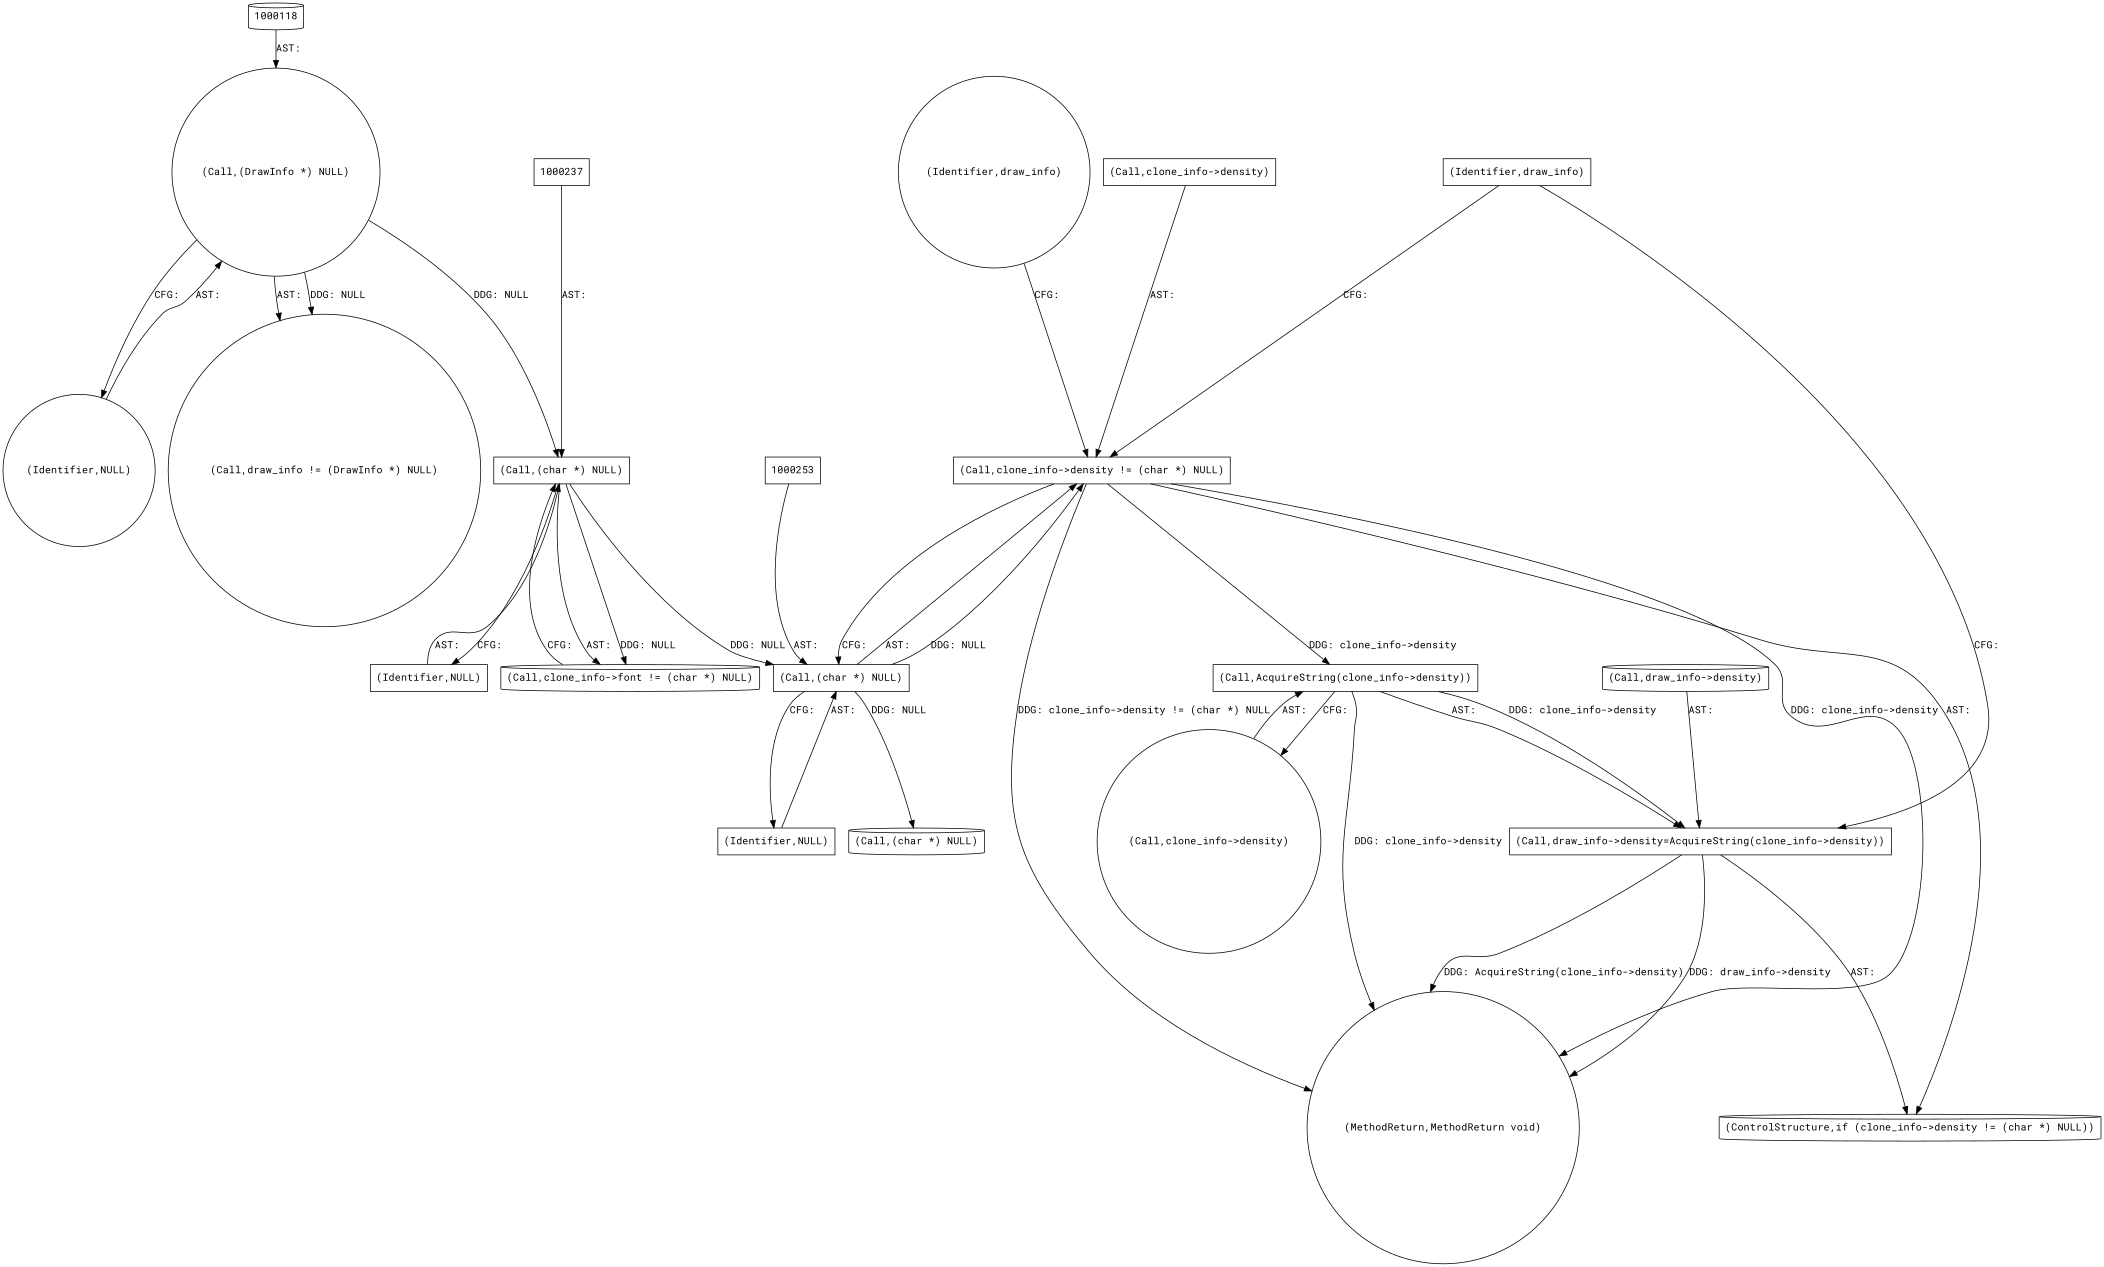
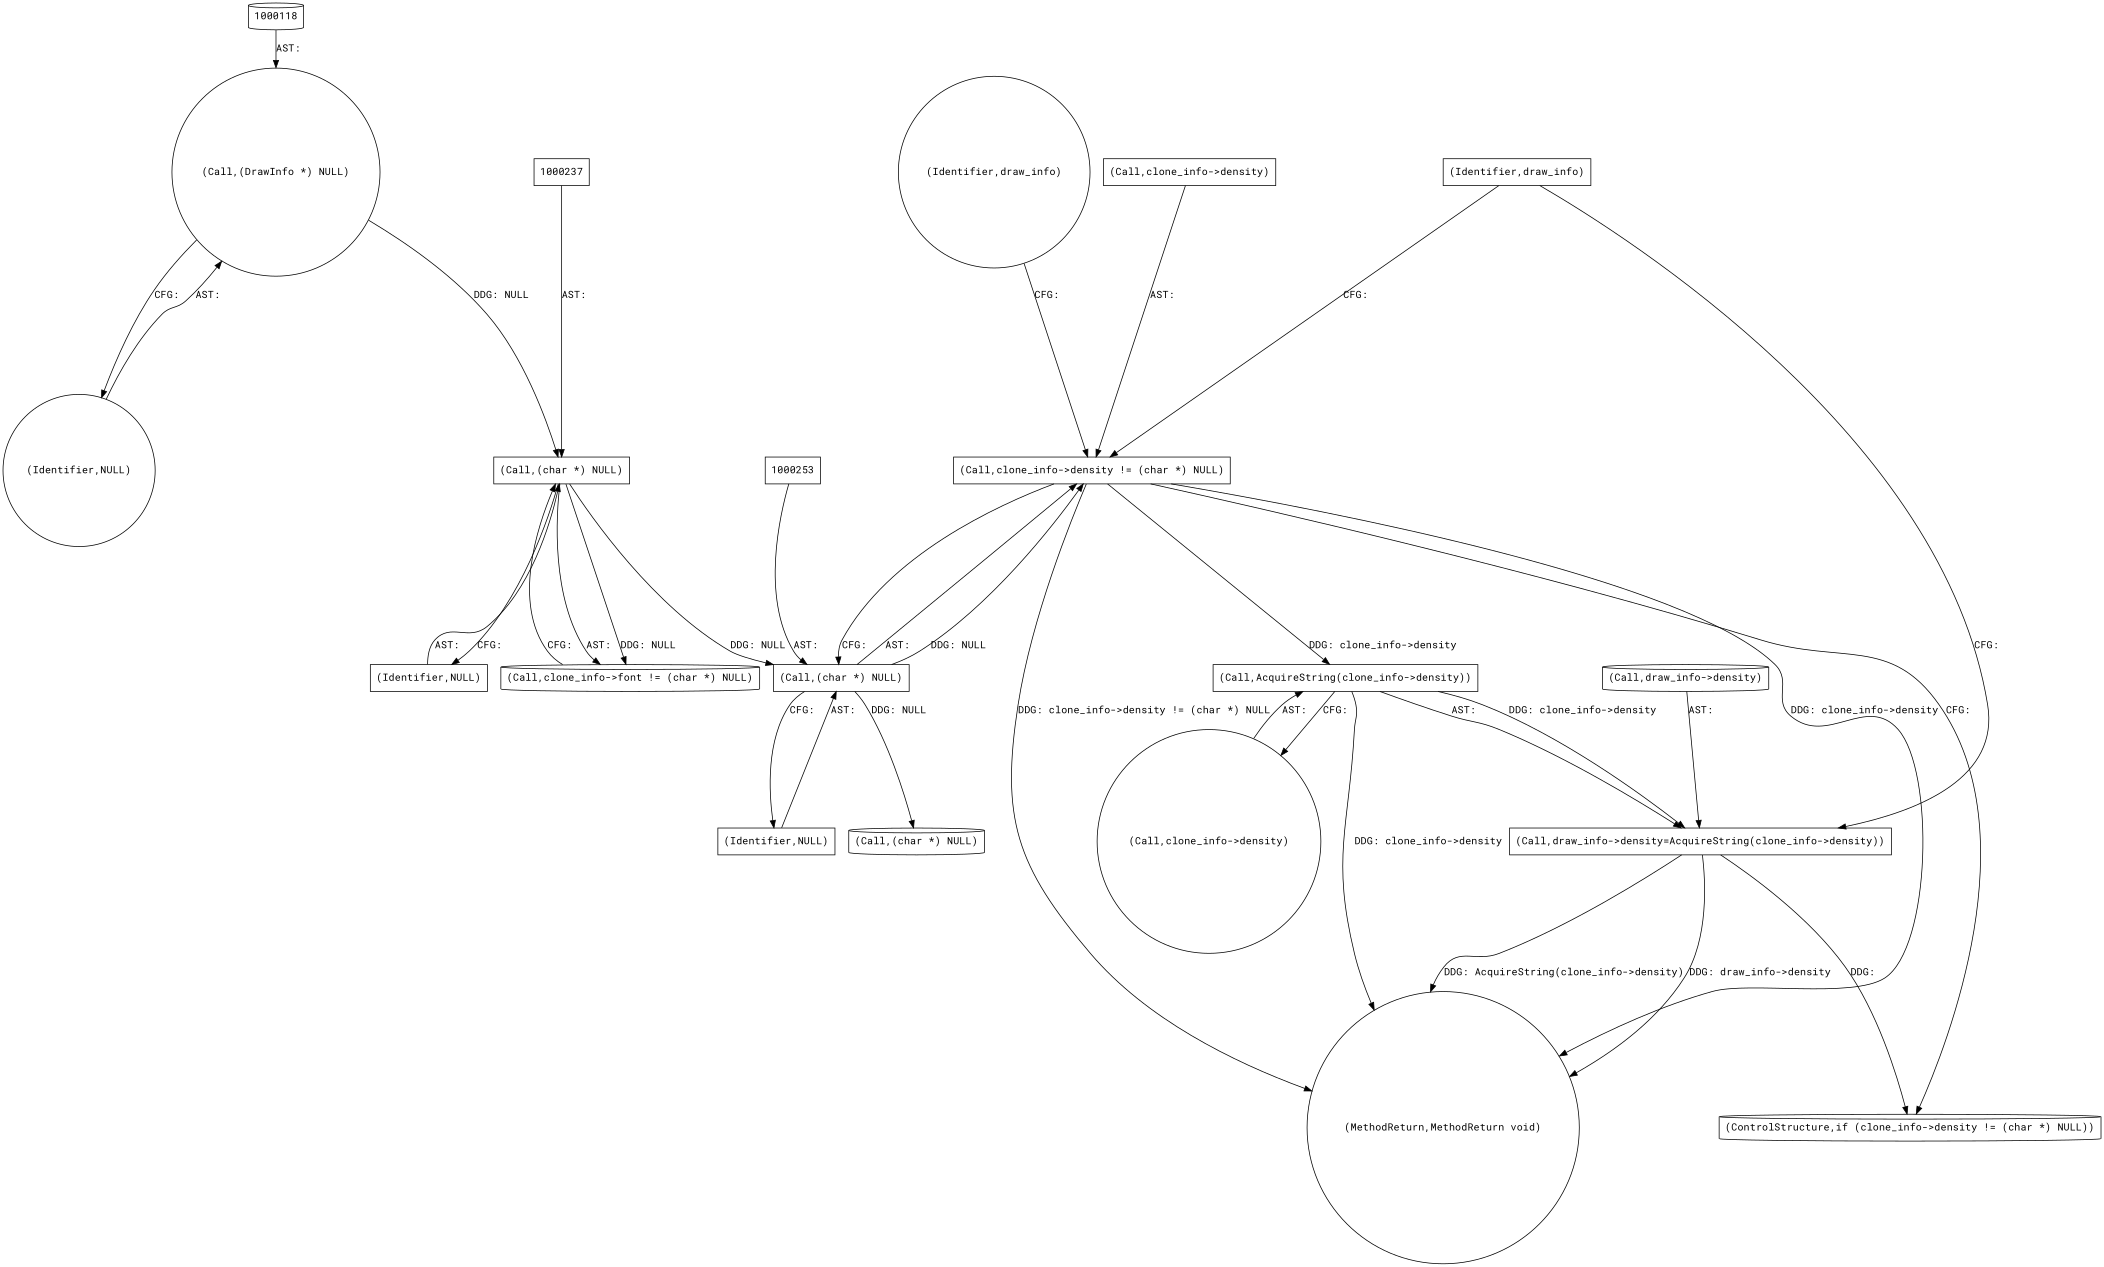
(324, 470) -> none
(1962, 710) -> (1962, 710)
(1866, 972) -> (1866, 972)
